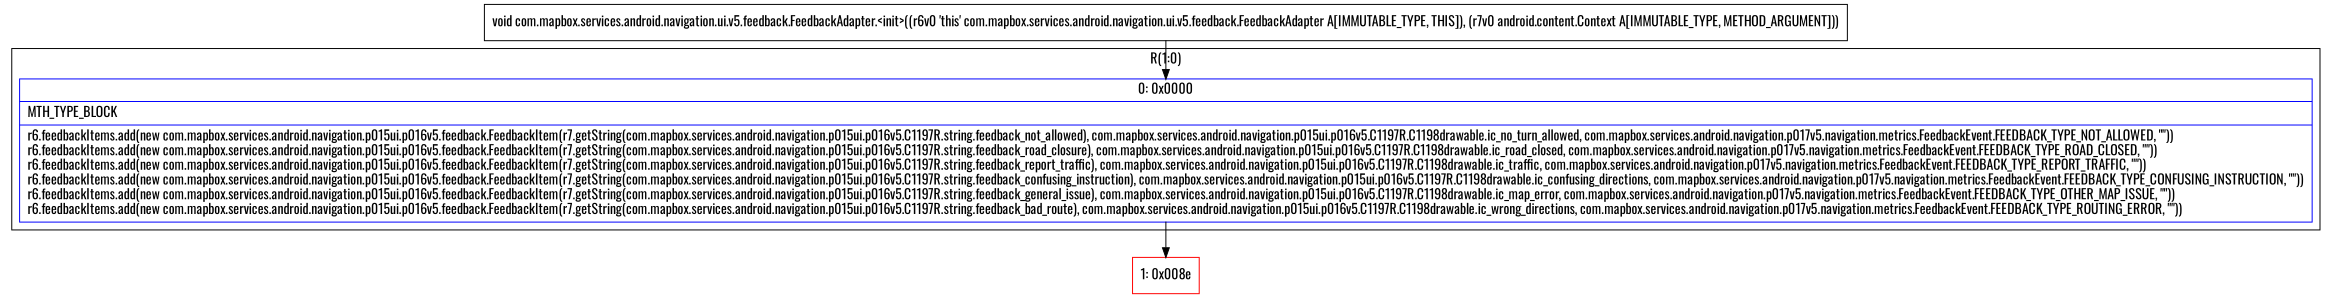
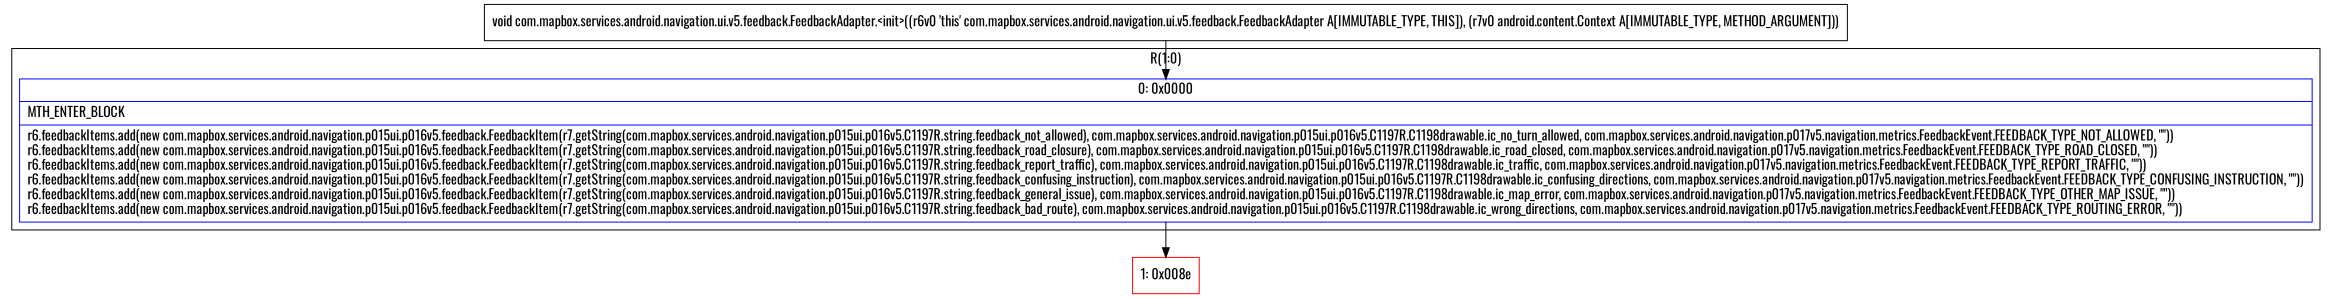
(73, 113) -> (76, 113)
